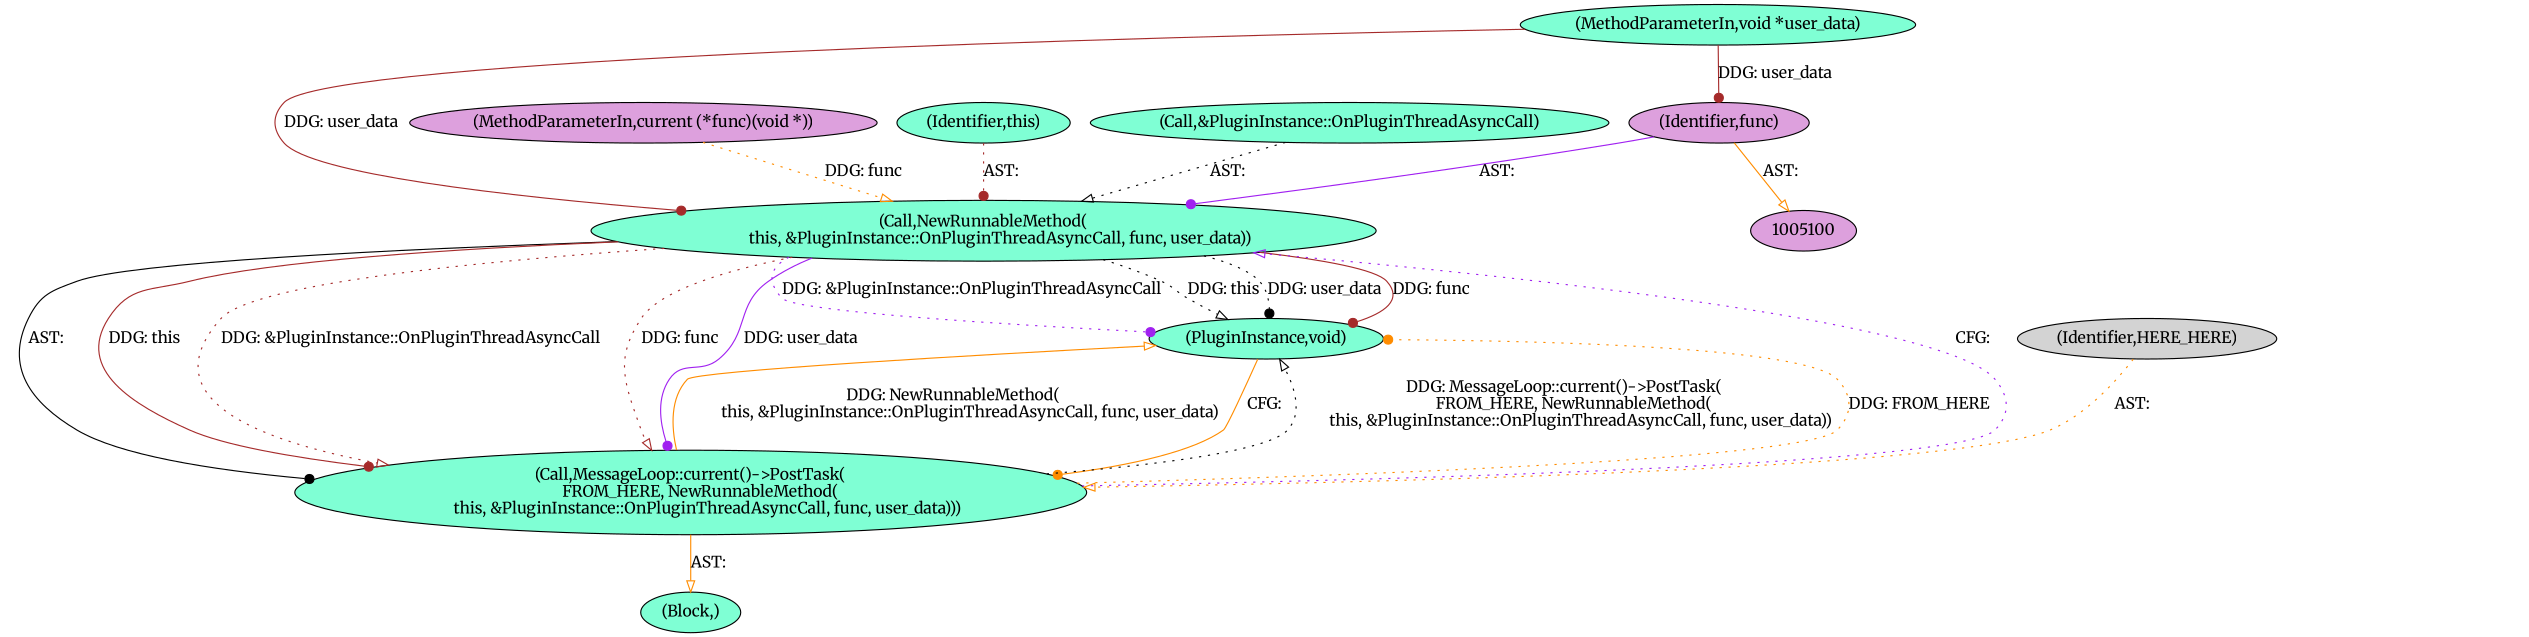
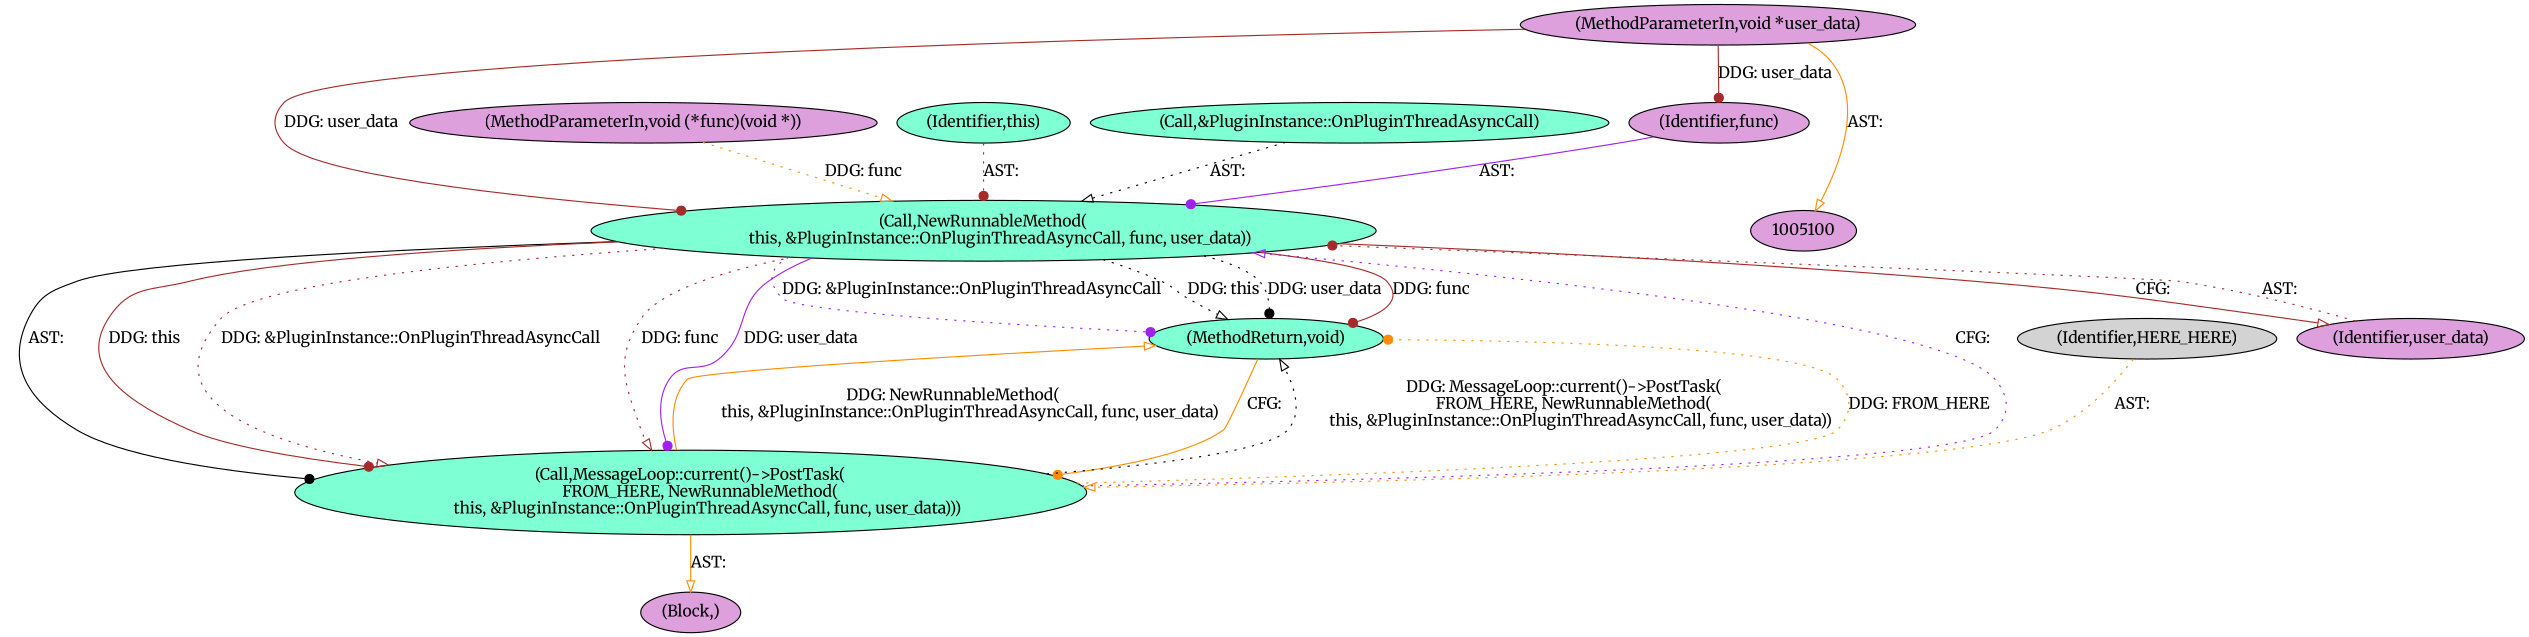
(1718, 25) -> (1718, 25)
(643, 123) -> (643, 123)
(1758, 172) -> (1847, 117)
(1266, 339) -> (1266, 339)
none -> (2411, 339)
(691, 612) -> (691, 612)
